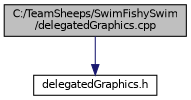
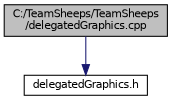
(95, 21) -> (86, 21)
